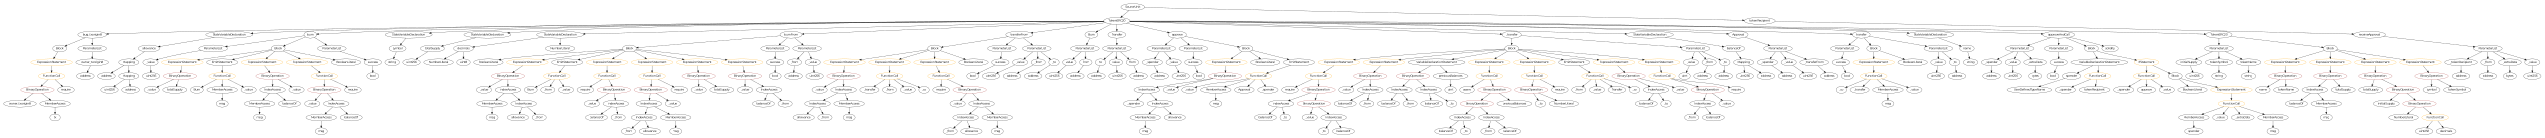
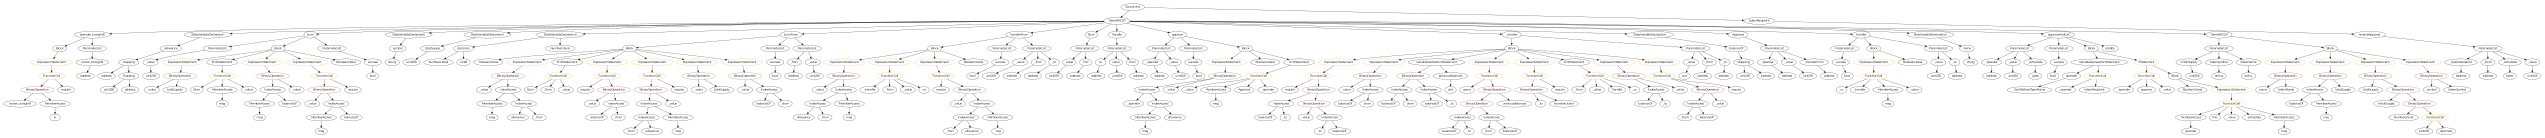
(92, 35) -> (92, 35)
none -> (2215, 117)
